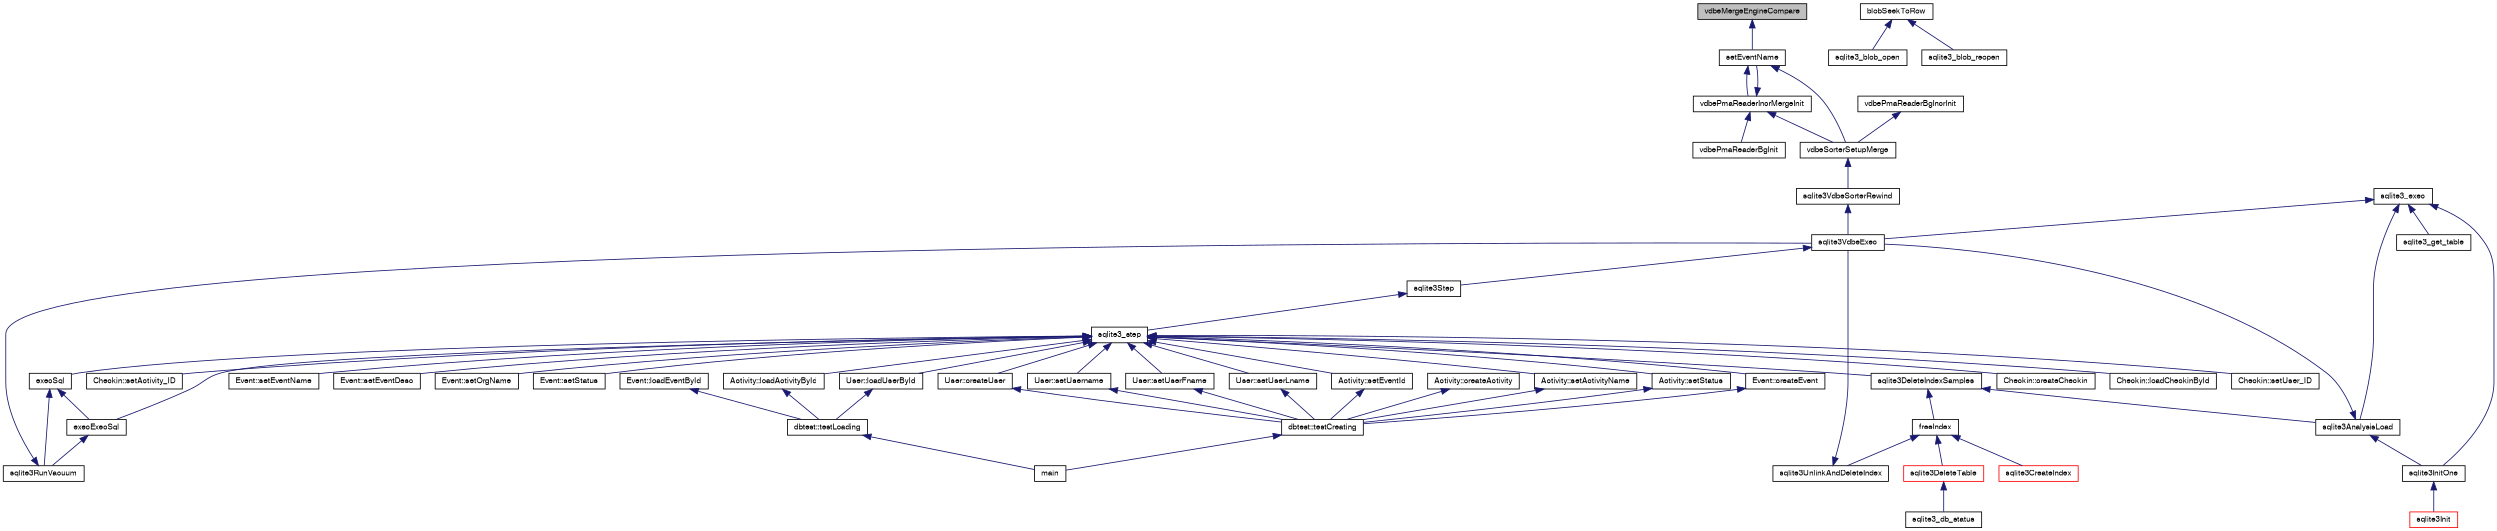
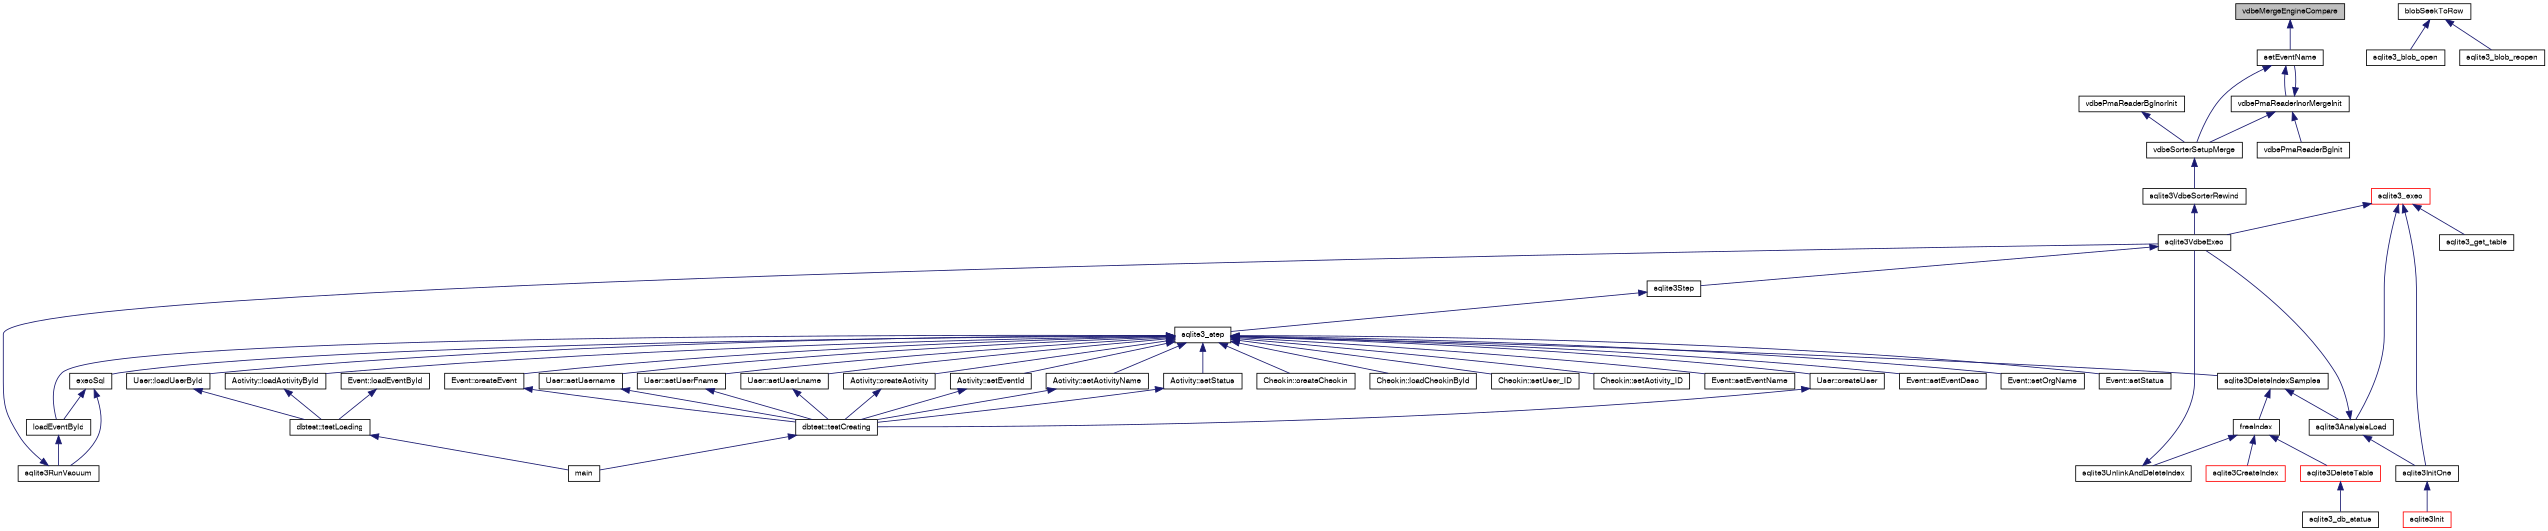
(2403, 196) -> (2401, 196)
none -> (1051, 357)
(97, 427) -> (59, 427)
